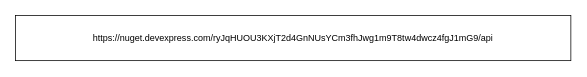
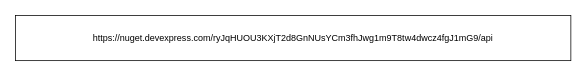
(293, 38) -> (293, 38)
